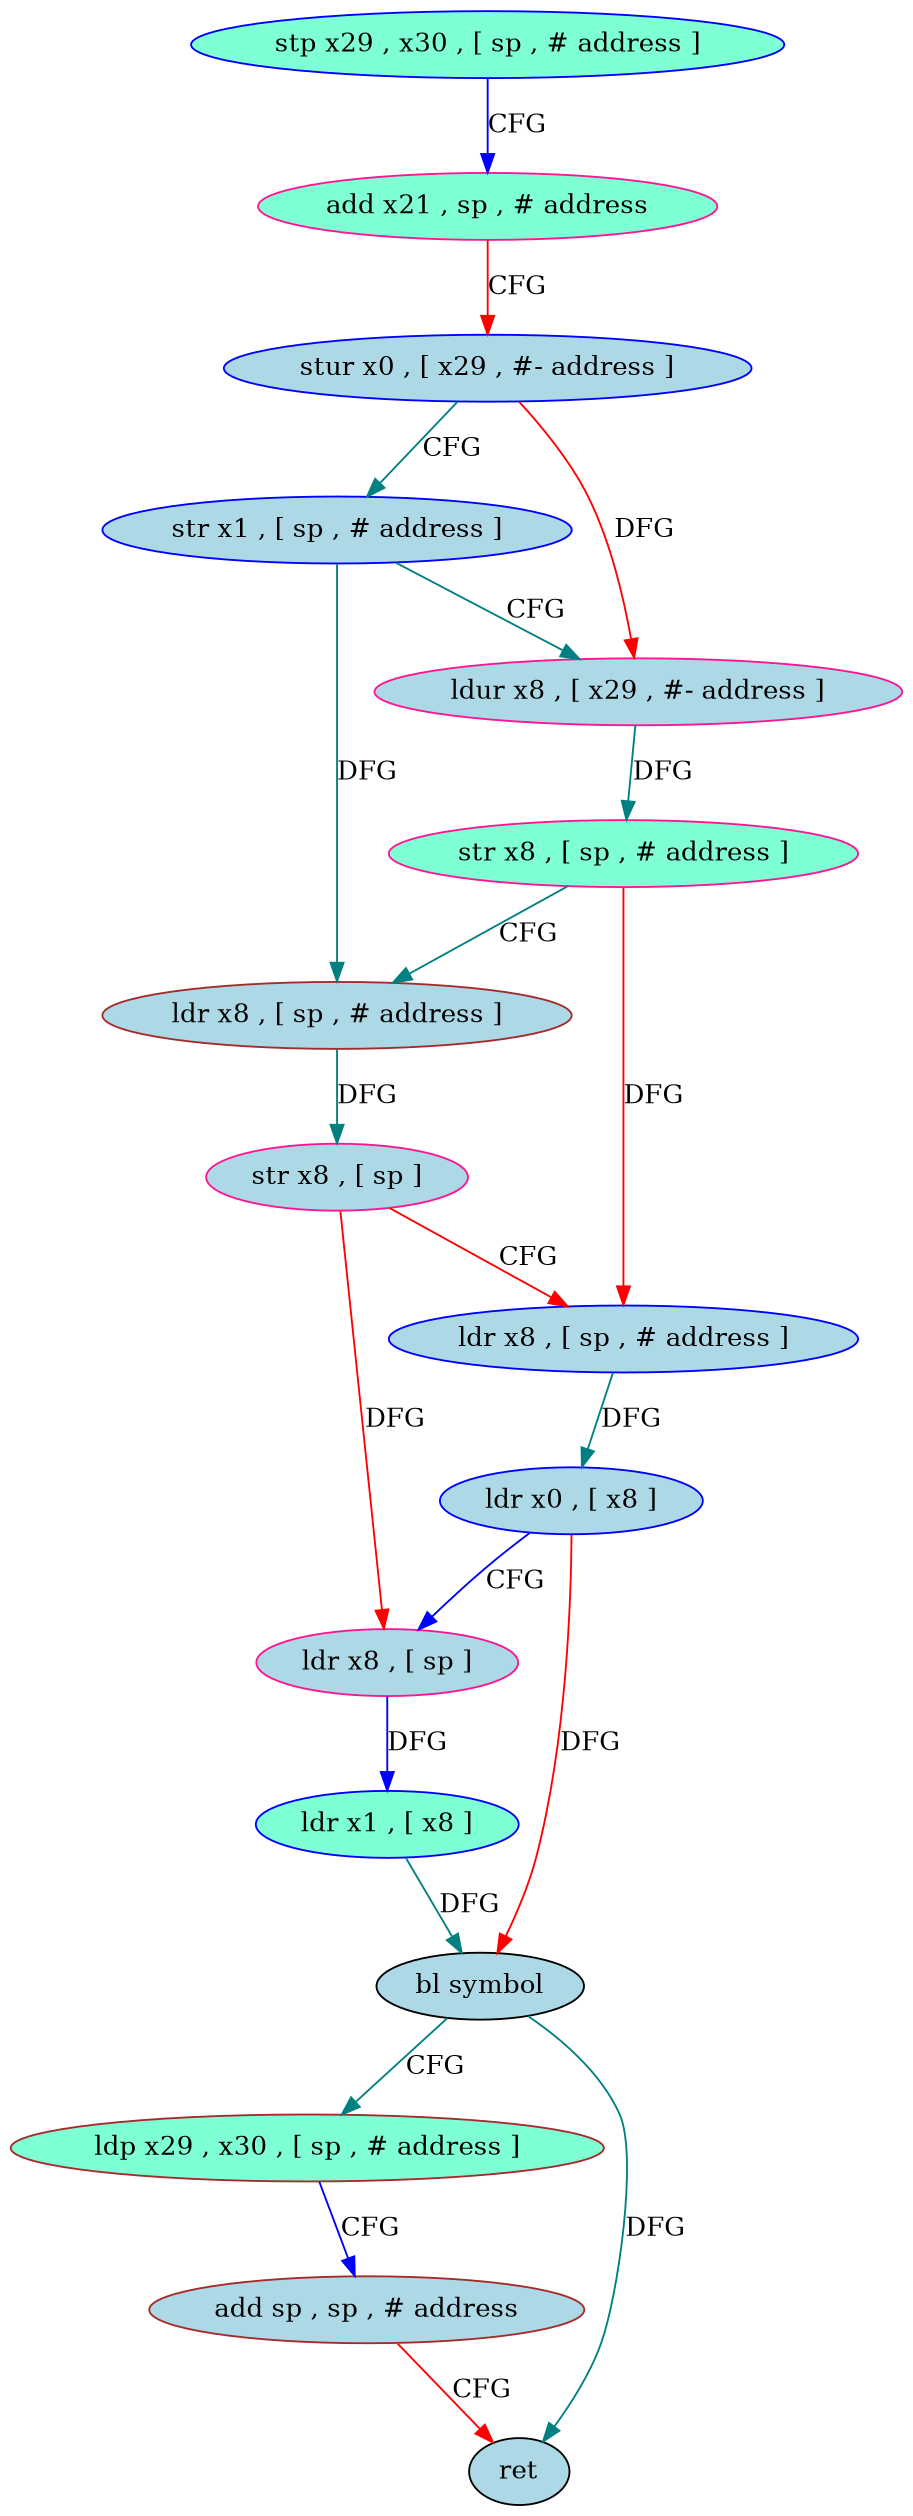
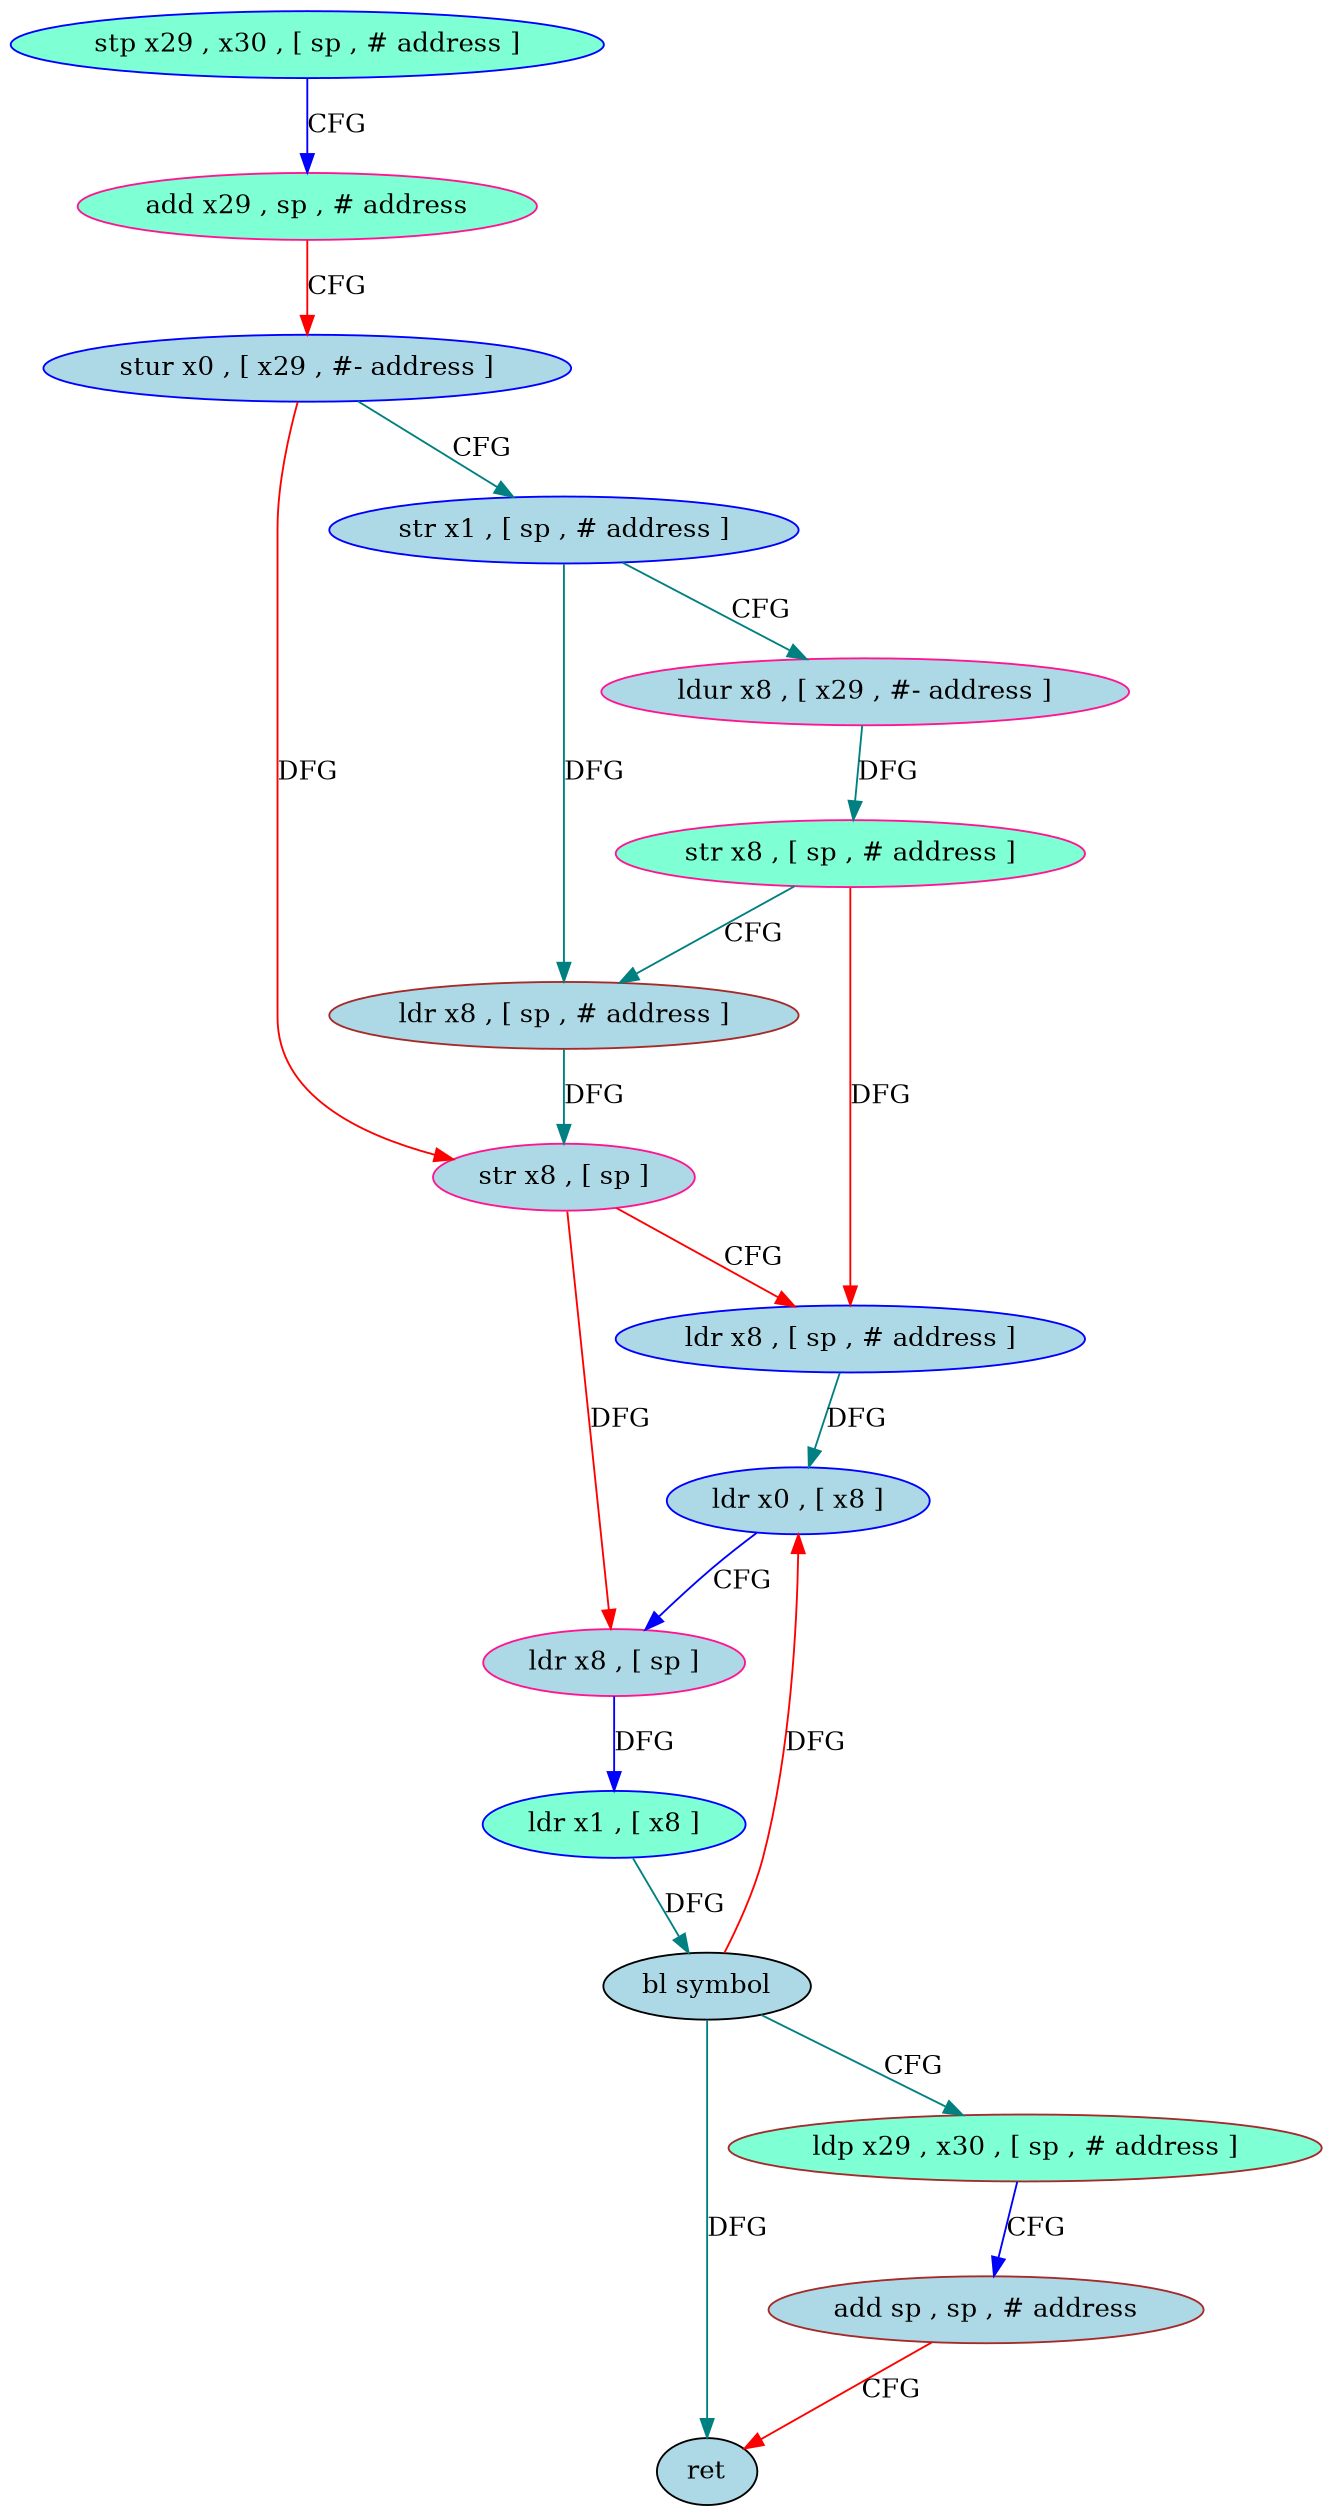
(488, 206) -> (307, 206)
(595, 511) -> (278, 821)
(558, 1739) -> (783, 1758)
